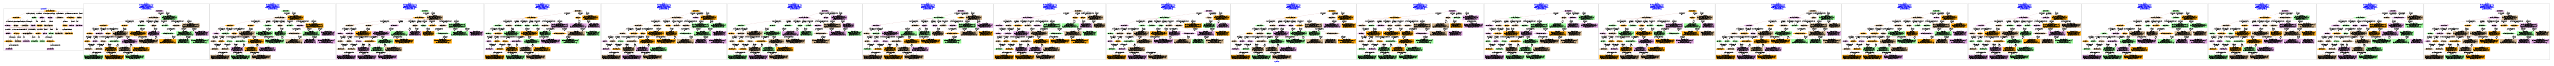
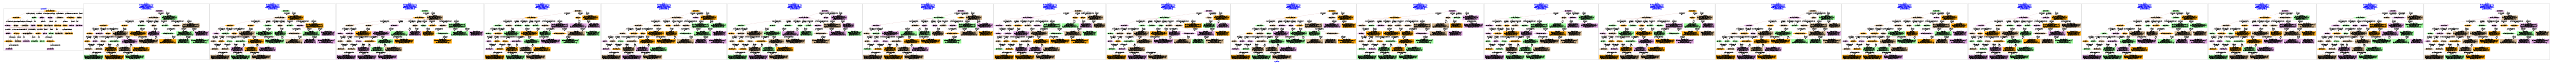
(36, 22) -> (34, 21)
none -> (58, 26)
(42, 41) -> (42, 41)
